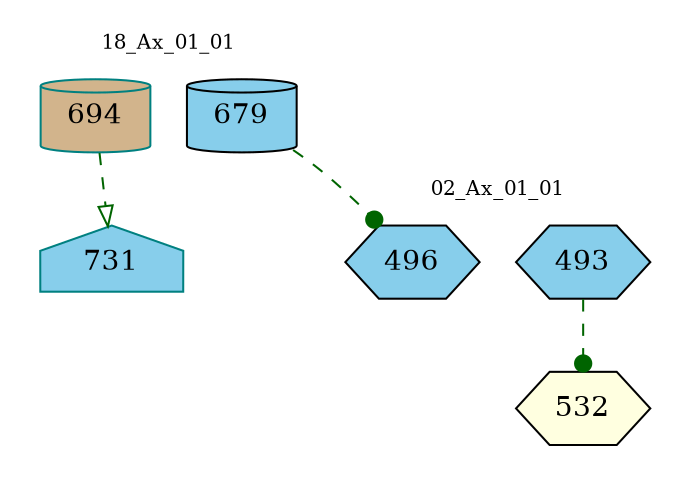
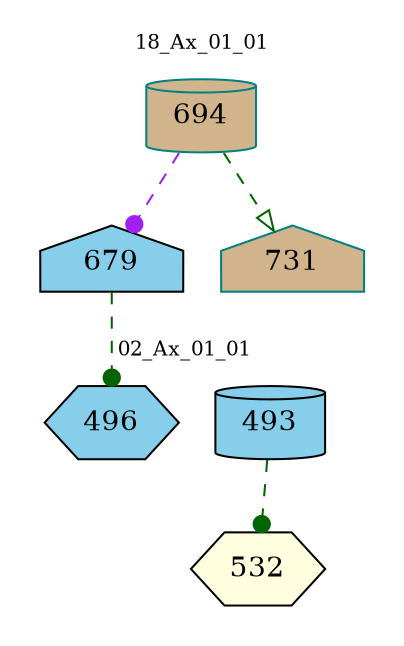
(242, 116) -> (112, 262)
none -> (159, 185)
(112, 262) -> (293, 262)
(583, 262) -> (270, 423)
